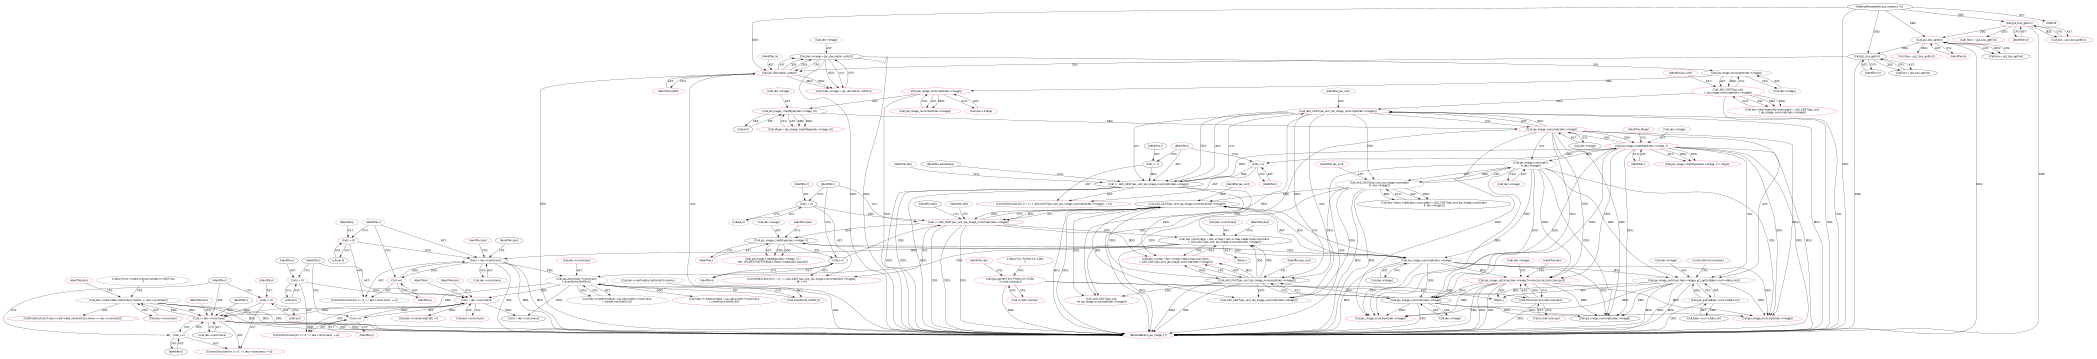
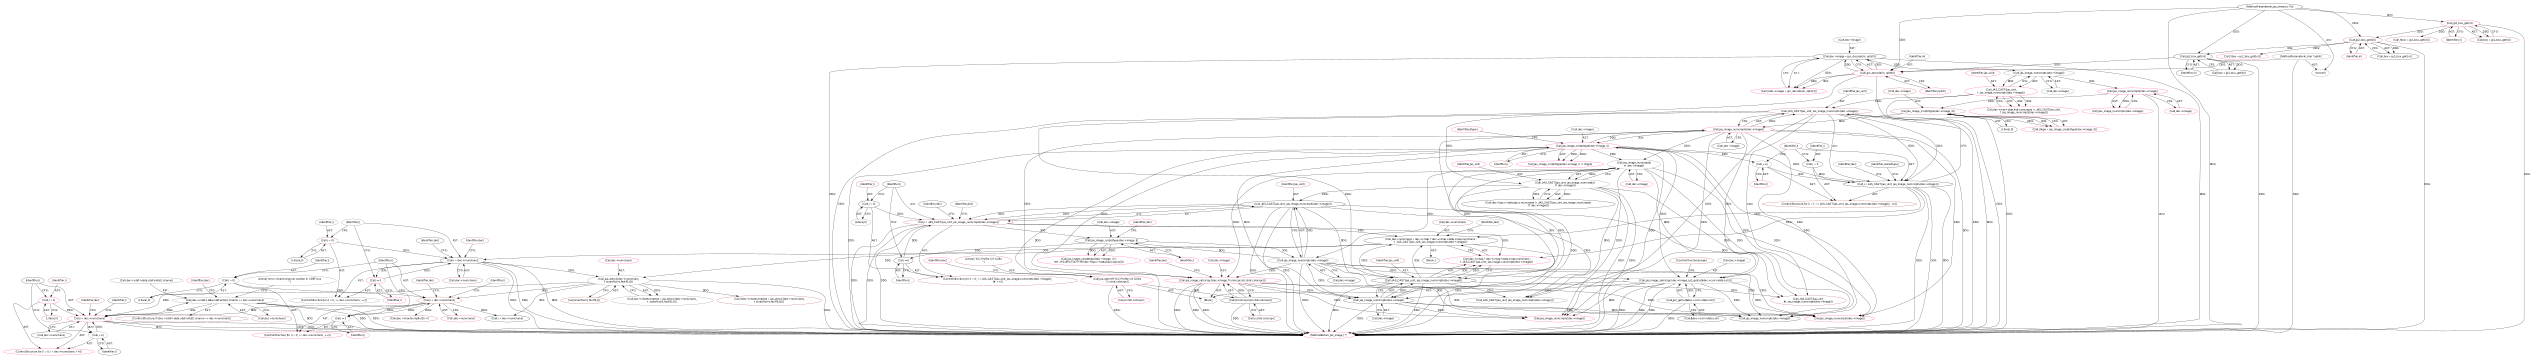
none -> (2301, 57)
(745, 286) -> (164, 292)
